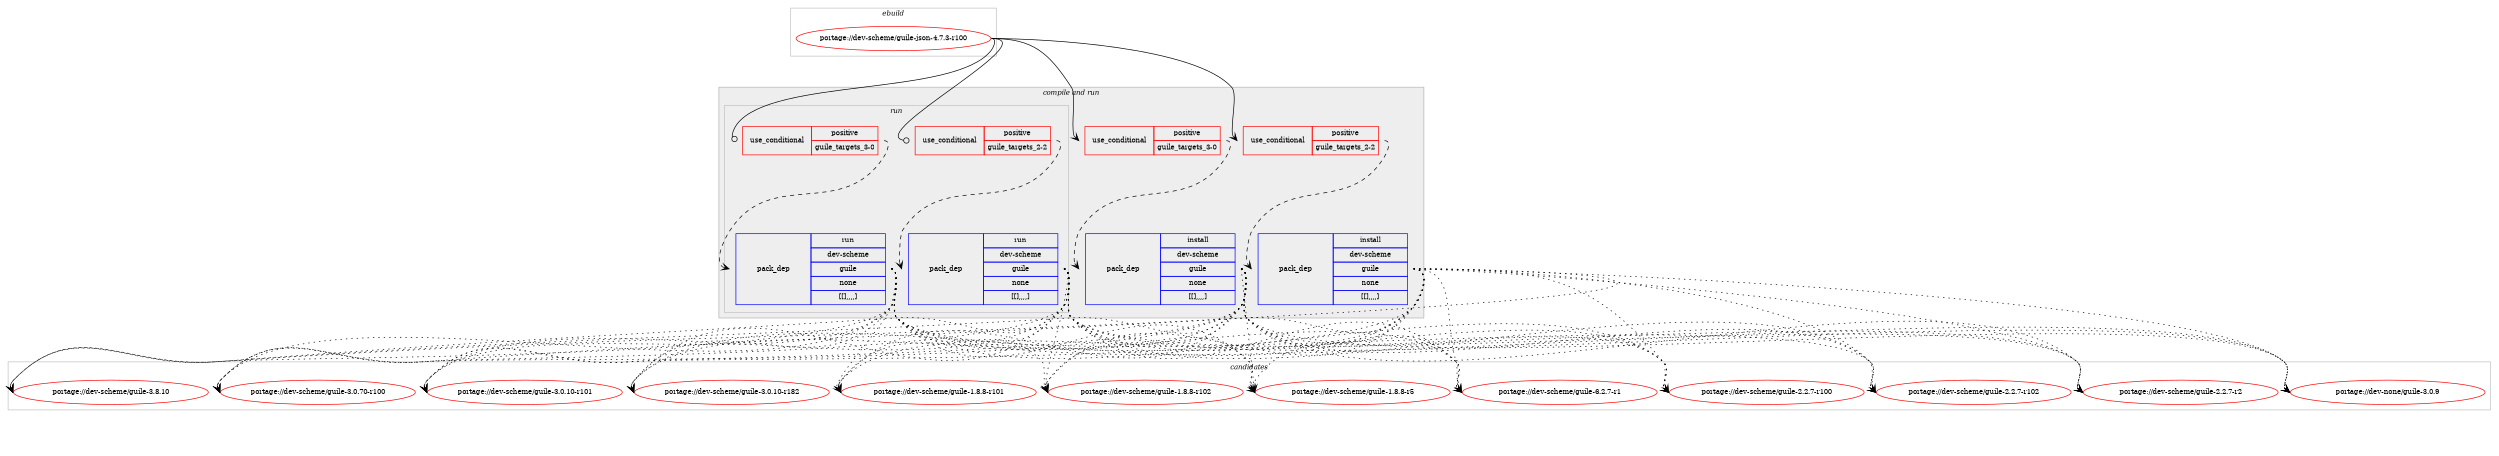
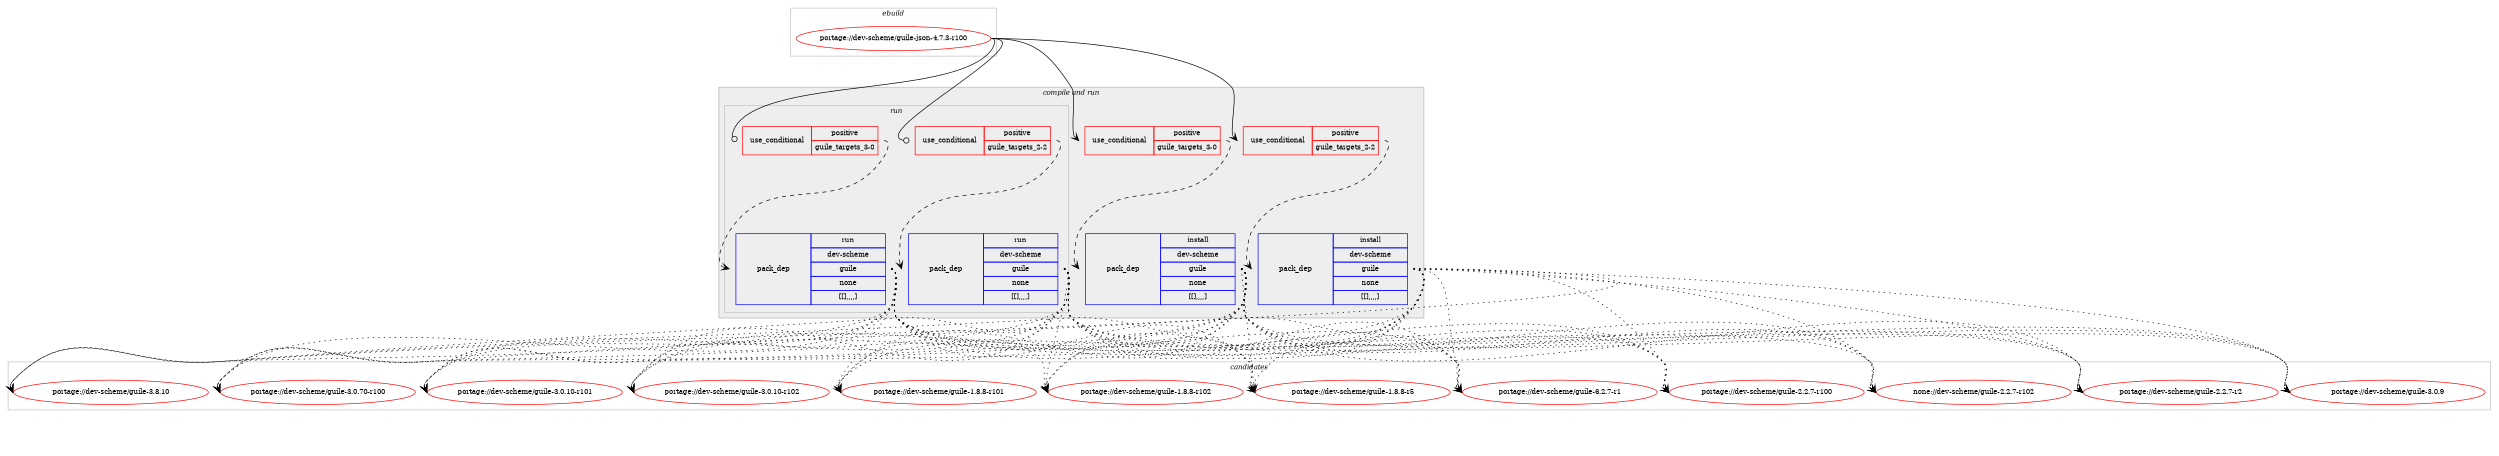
(732, 392) -> (732, 392)
(1974, 392) -> (1974, 392)
(2388, 392) -> (2388, 392)
